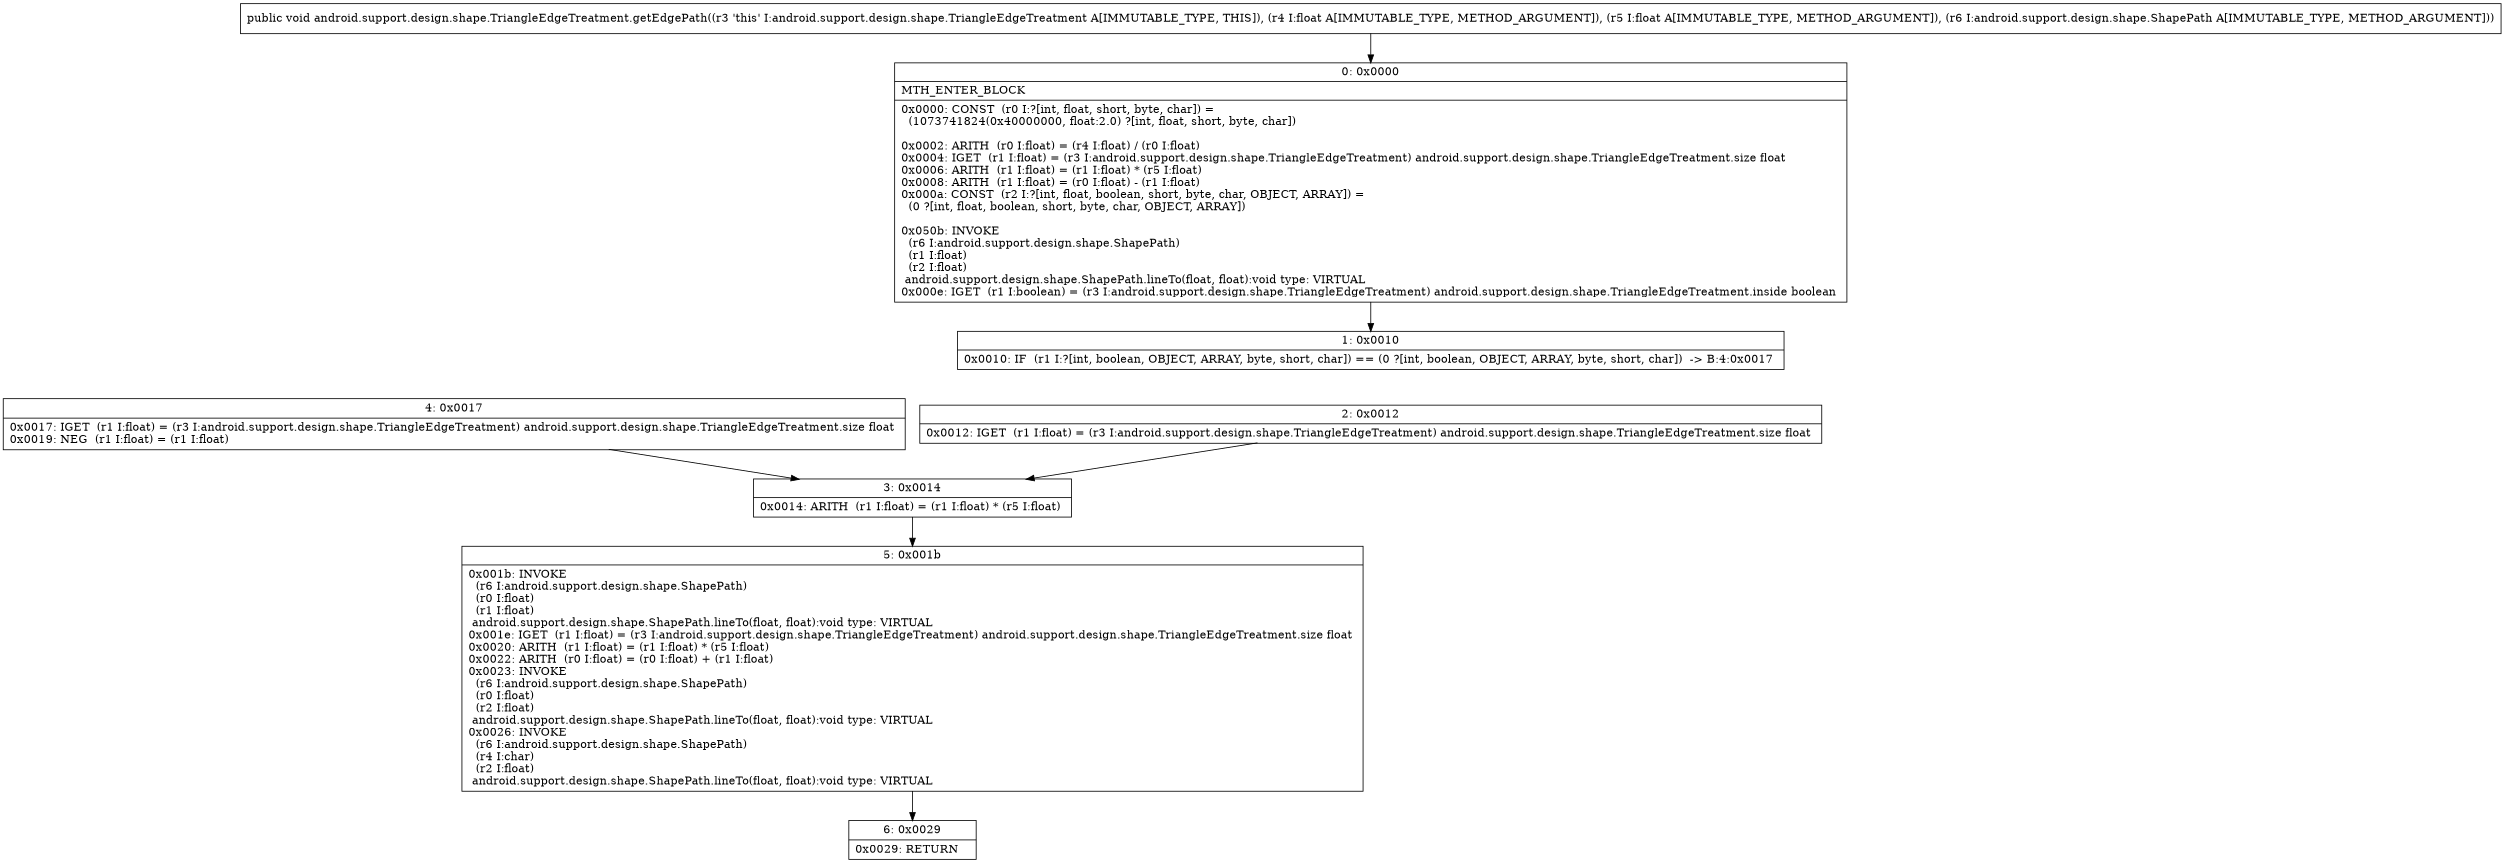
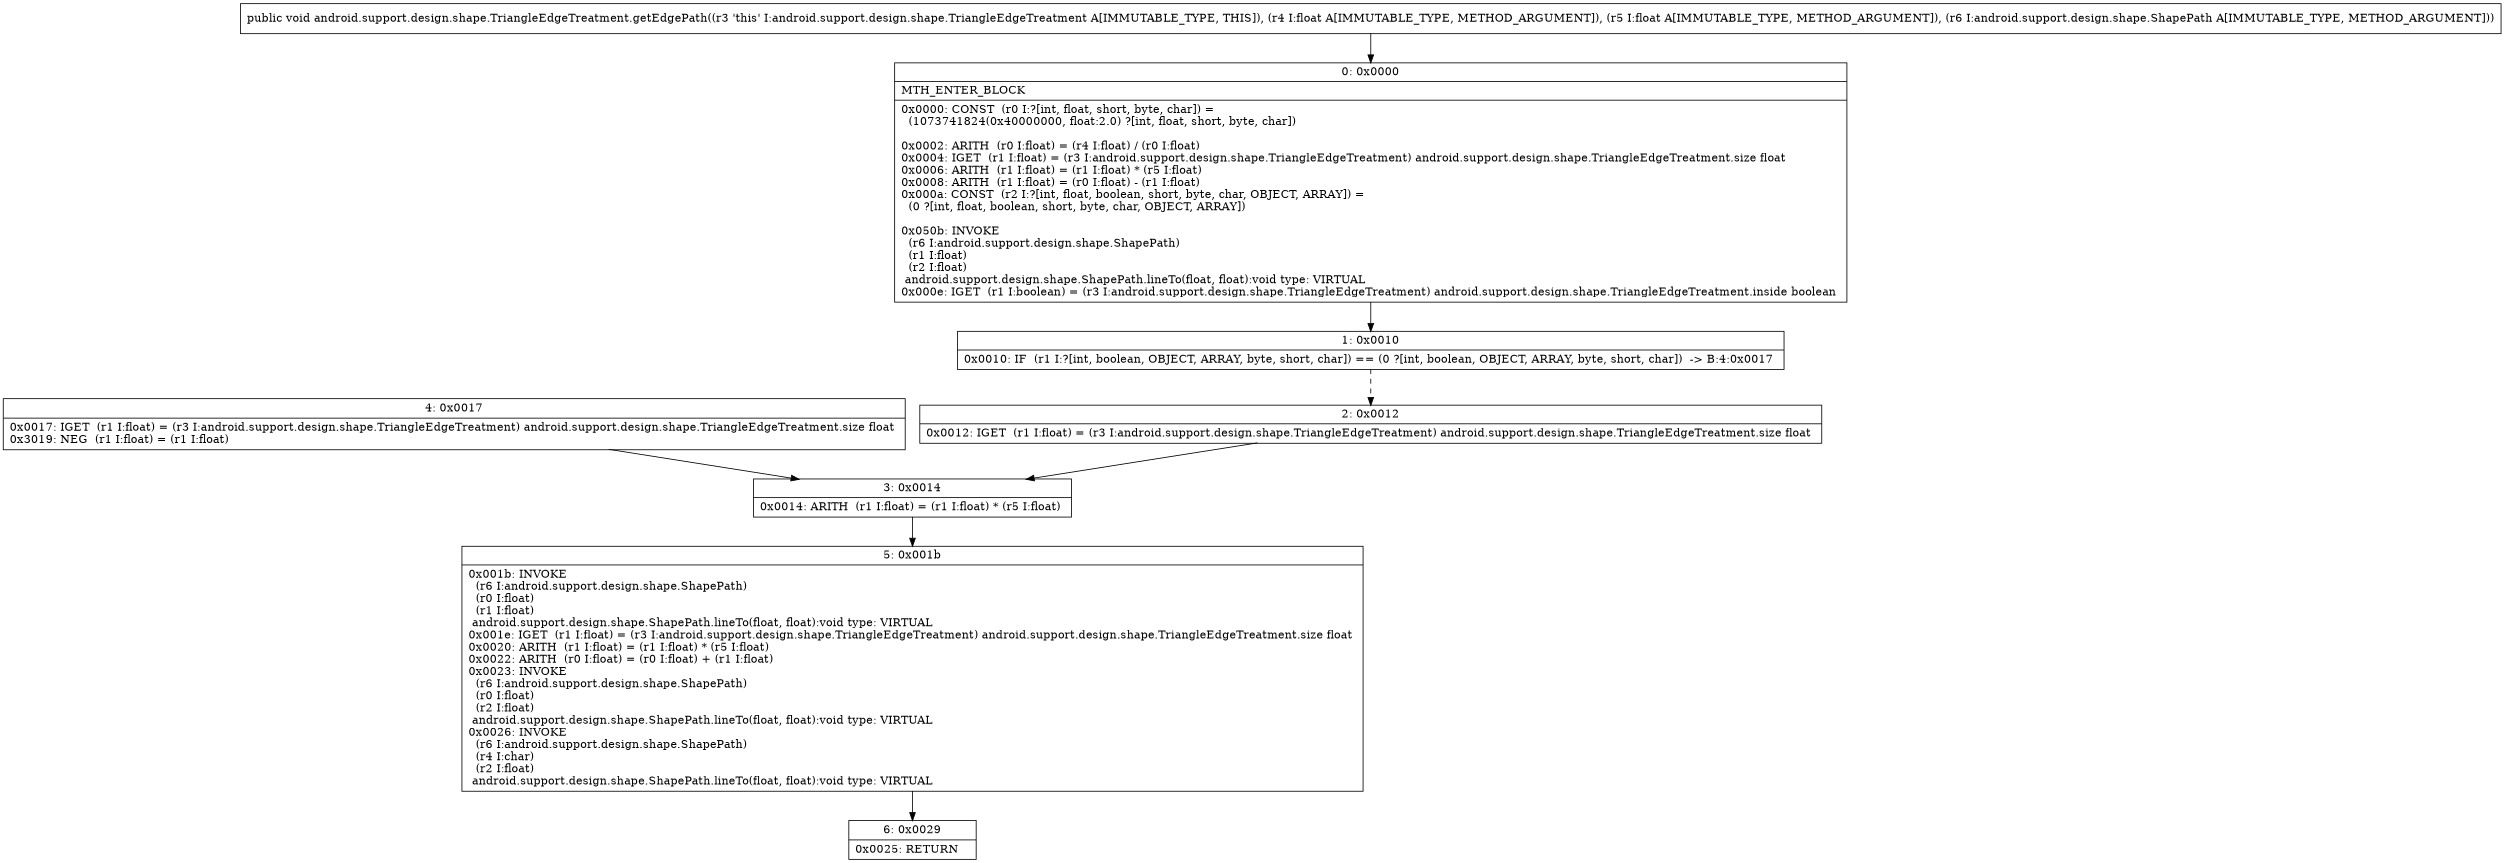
none -> (1371, 383)
(121, 440) -> (121, 440)
(912, 849) -> (912, 849)
